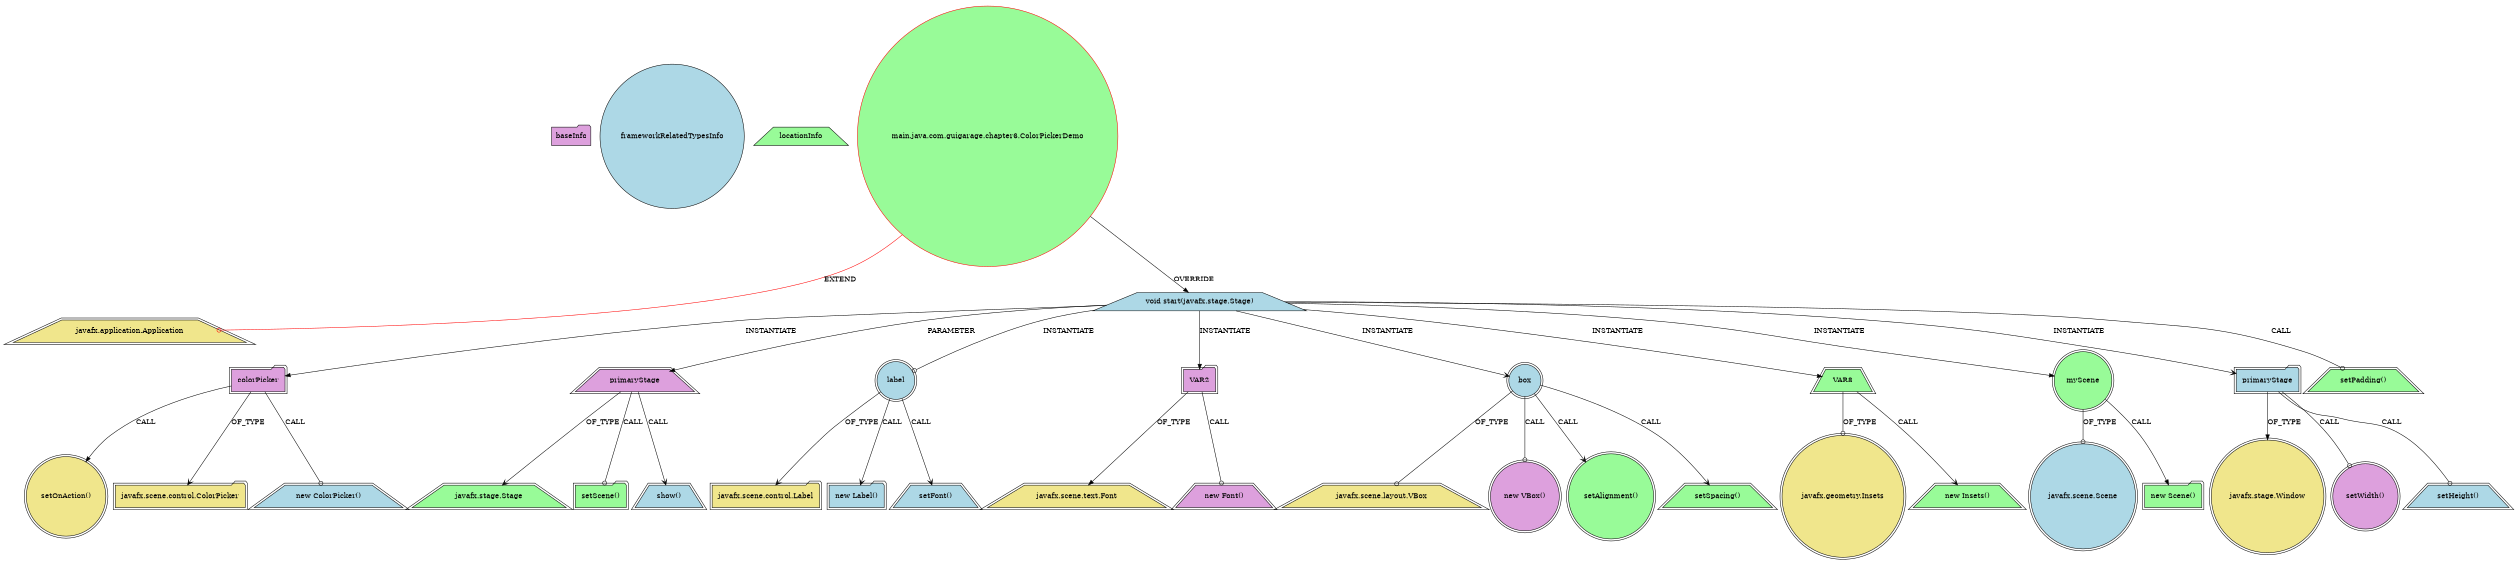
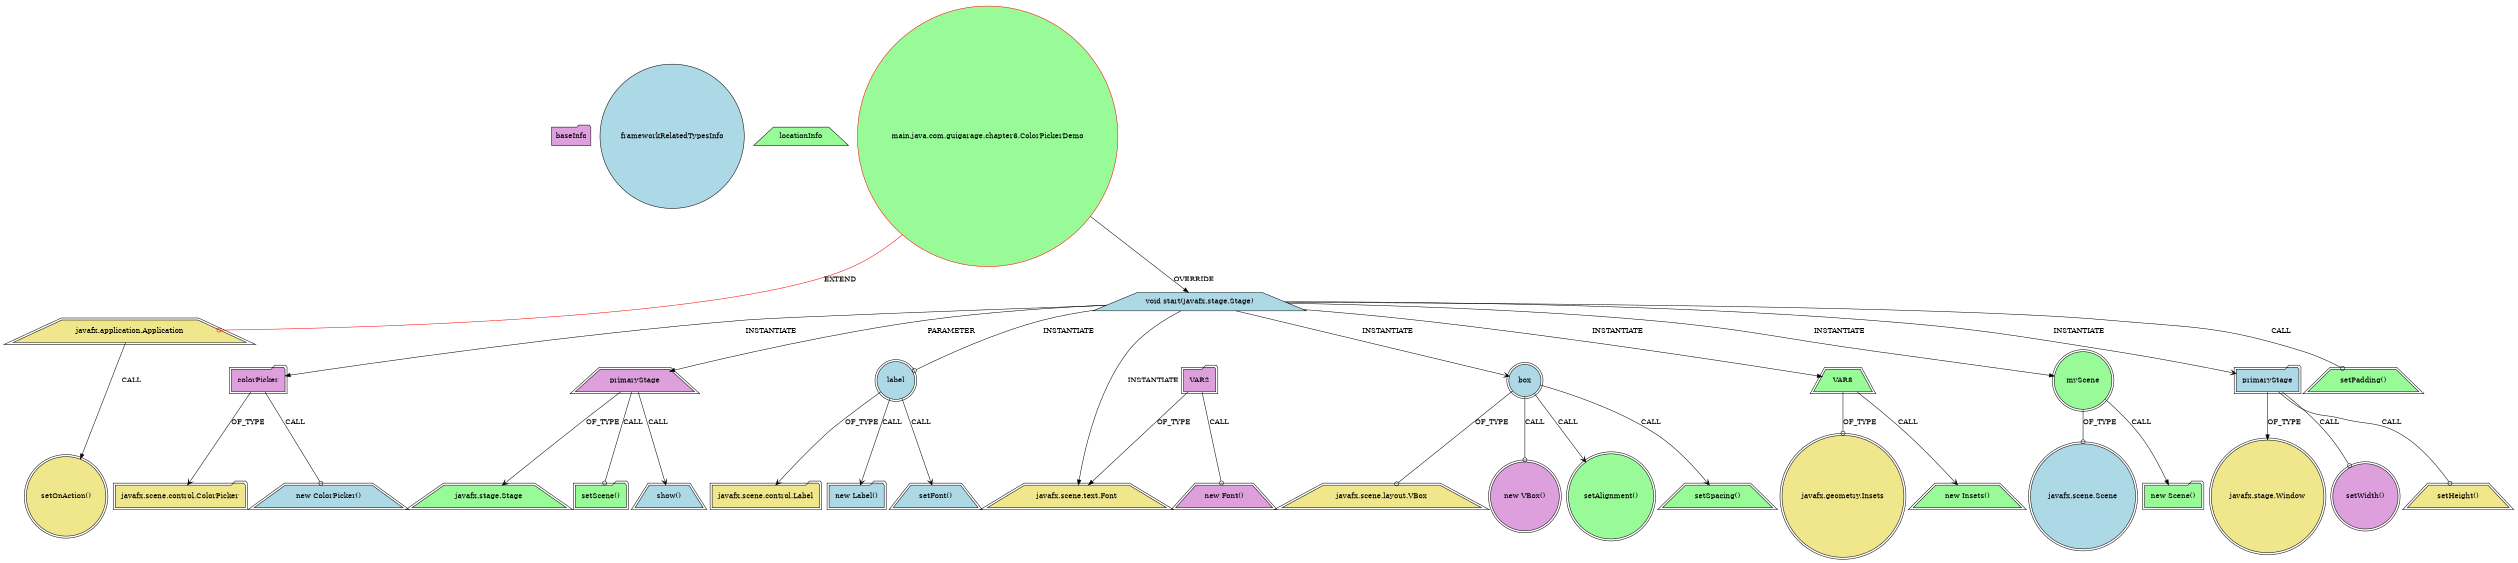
(1200, 338) -> (1109, 382)
(154, 411) -> (104, 398)
(2458, 496) -> (2458, 496)
